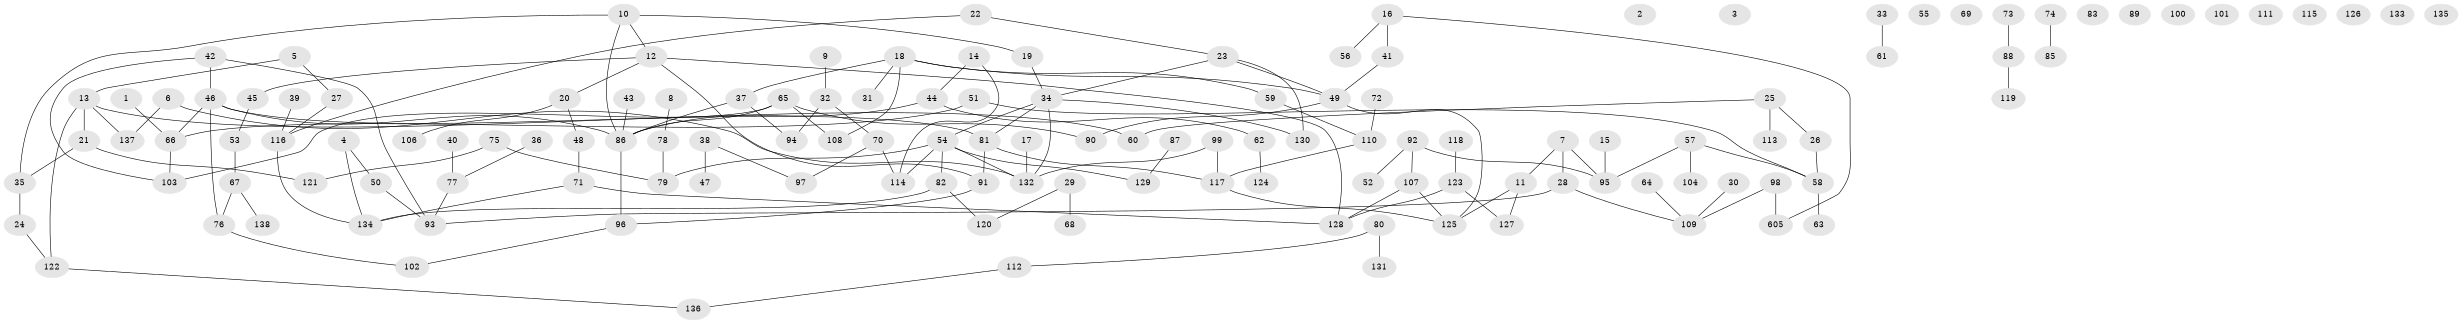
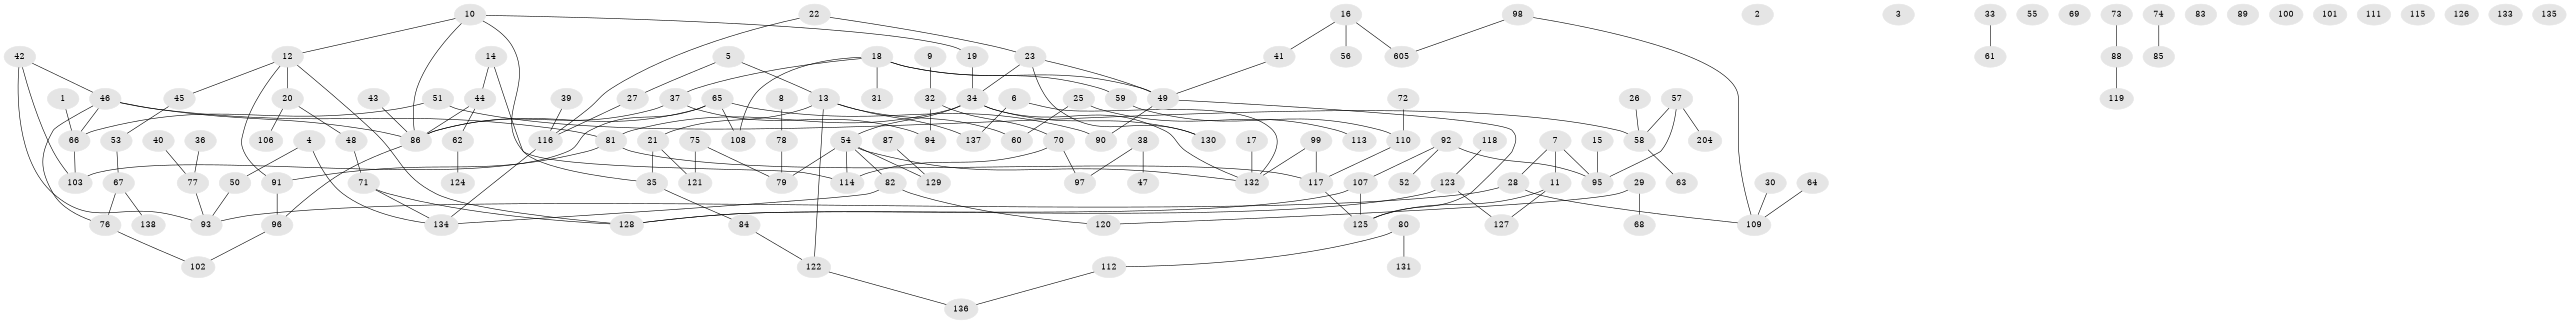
(1793, 120) -> none
(1690, 183) -> (1705, 141)
(20, 225) -> (744, 225)
